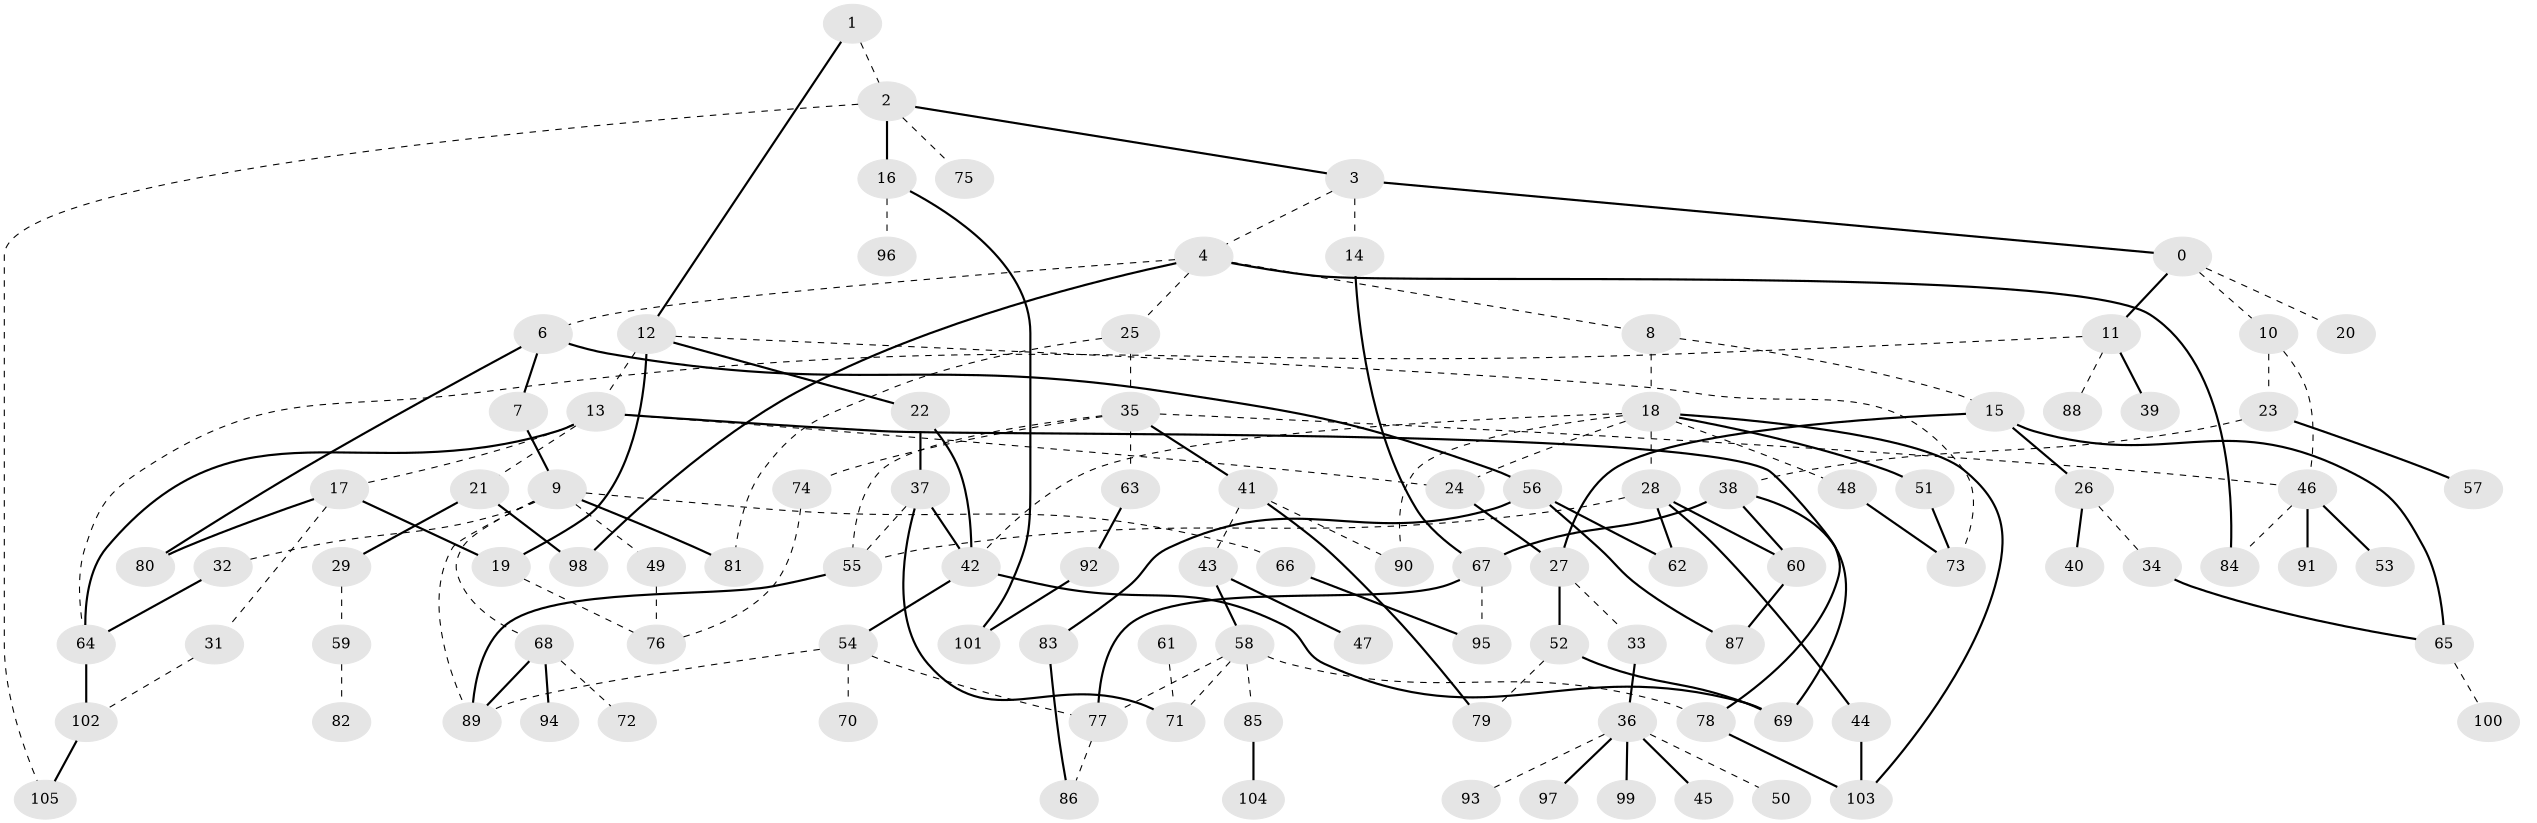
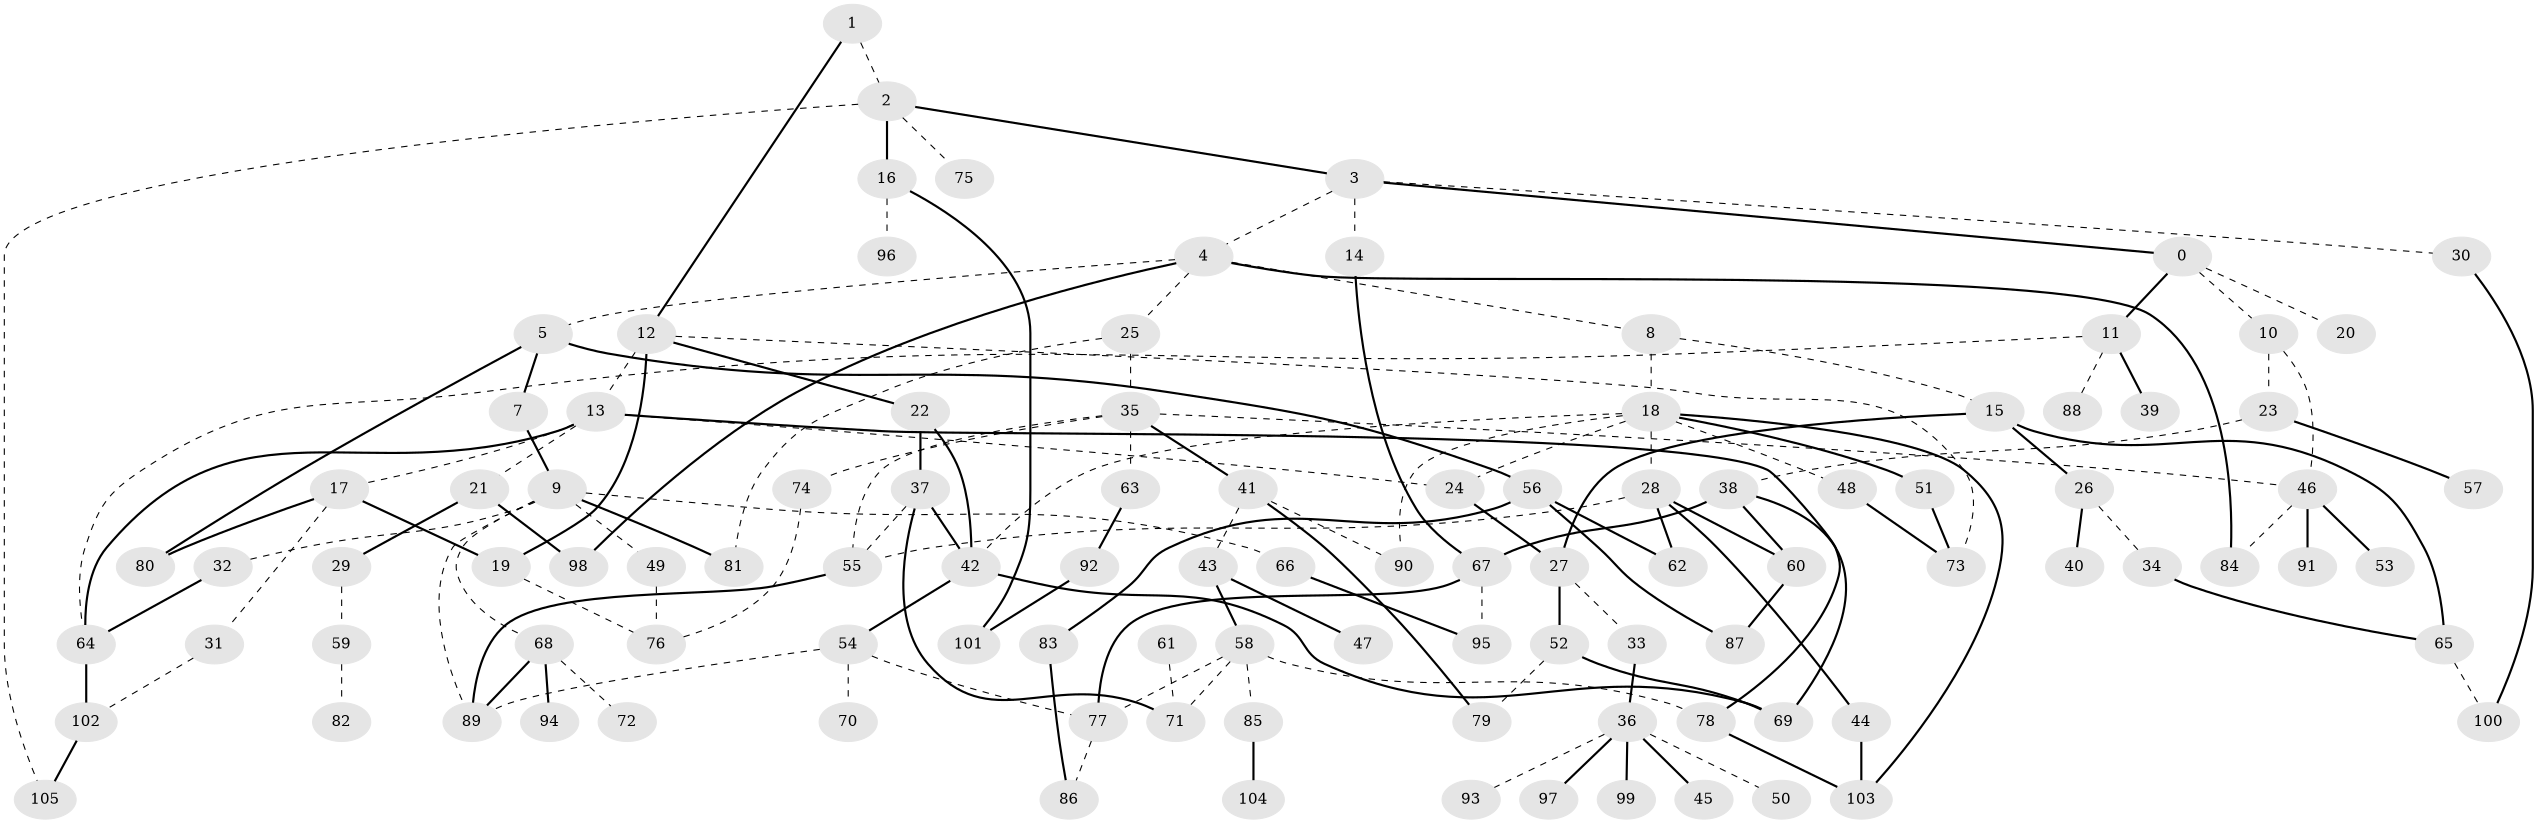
none -> (2462, 257)
(543, 334) -> (543, 334)
